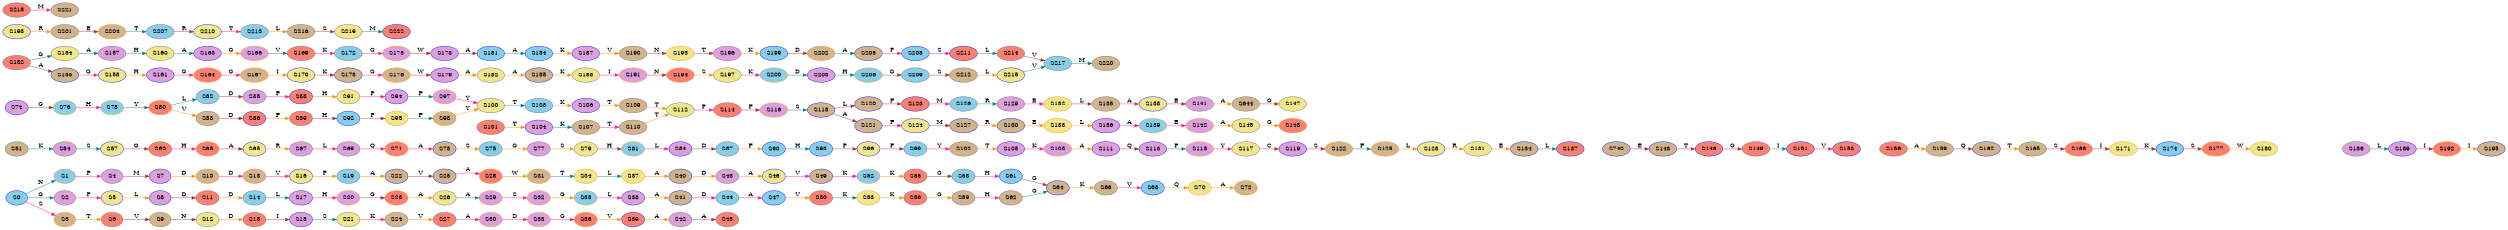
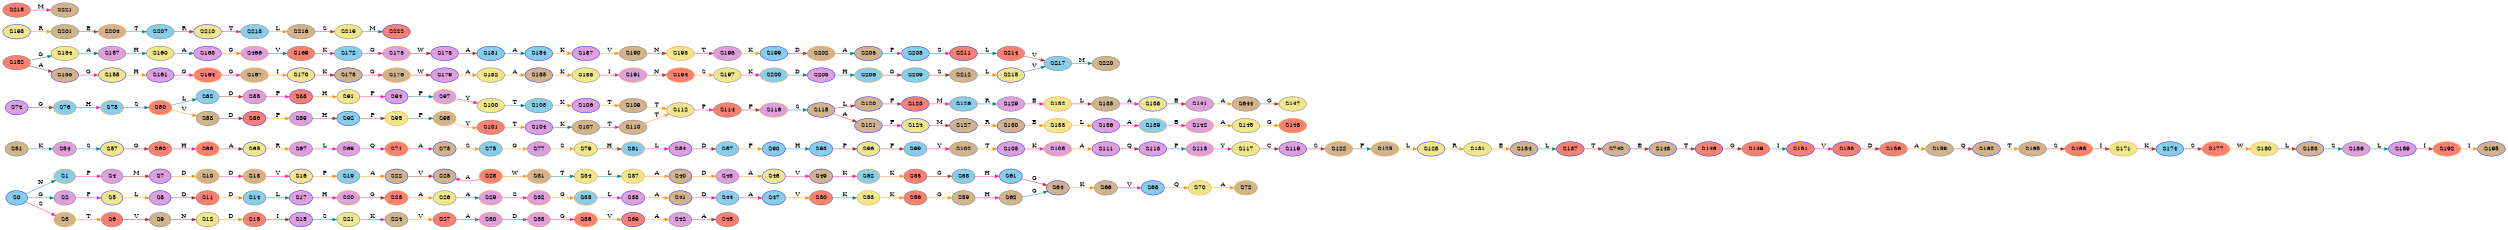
(254, 53) -> (254, 53)
(136, 105) -> (136, 105)
(465, 113) -> (463, 126)
(301, 118) -> (301, 118)
none -> (1591, 149)
none -> (1868, 149)
none -> (2310, 149)
(466, 173) -> (470, 181)
